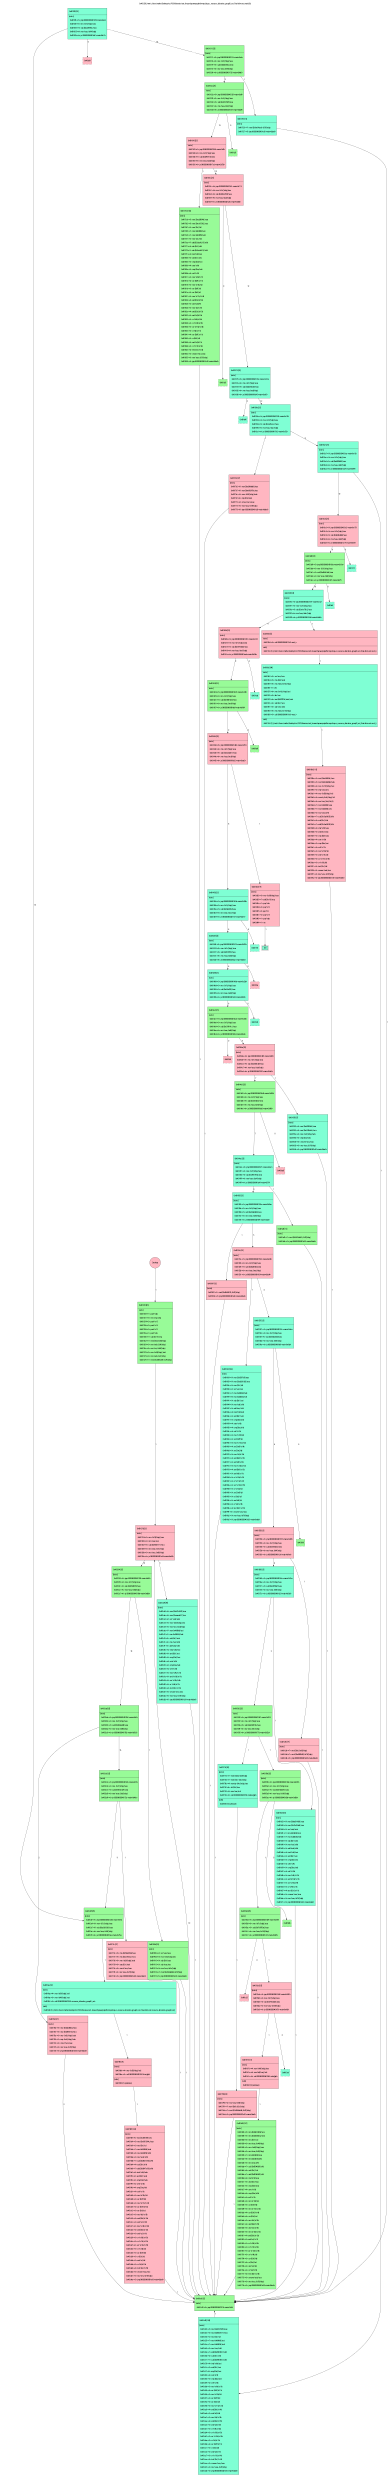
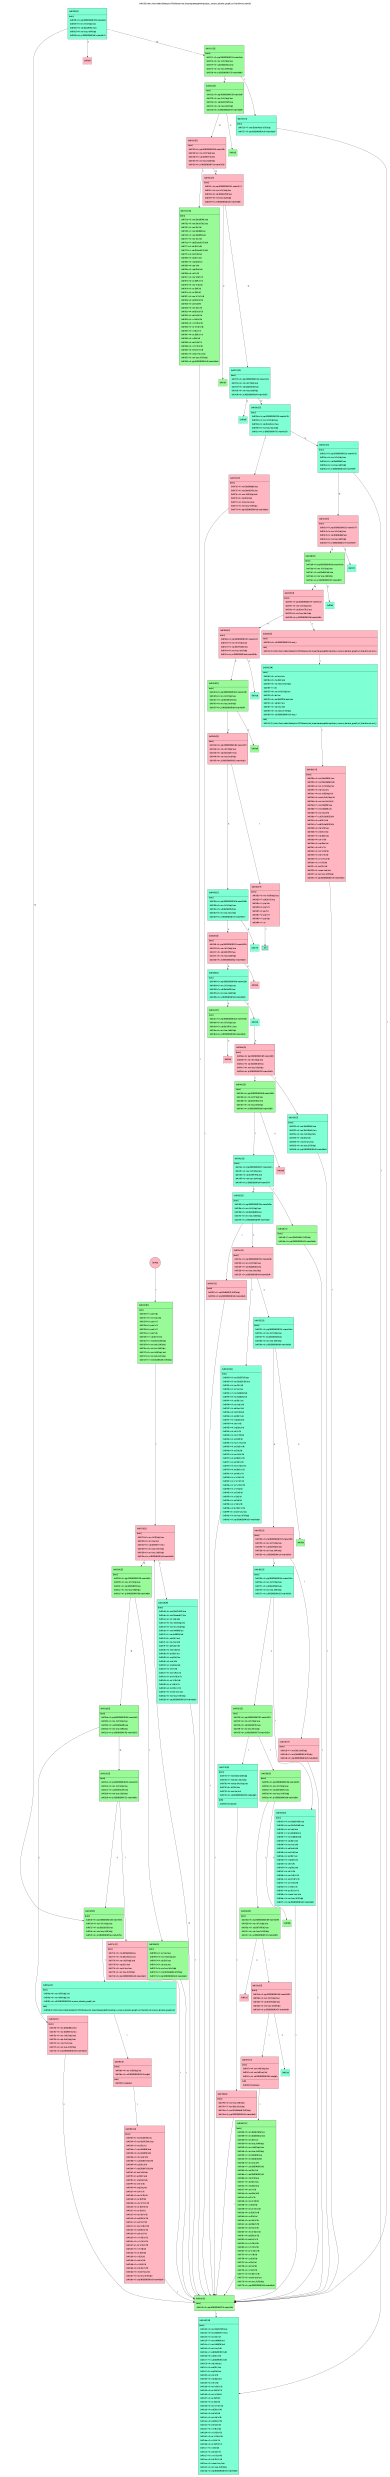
(303, 605) -> (303, 605)
(228, 948) -> (228, 948)
(241, 1041) -> (255, 1035)
(215, 2315) -> (216, 2313)
